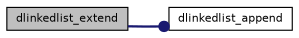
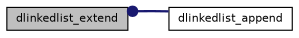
(144, 27) -> (153, 11)
